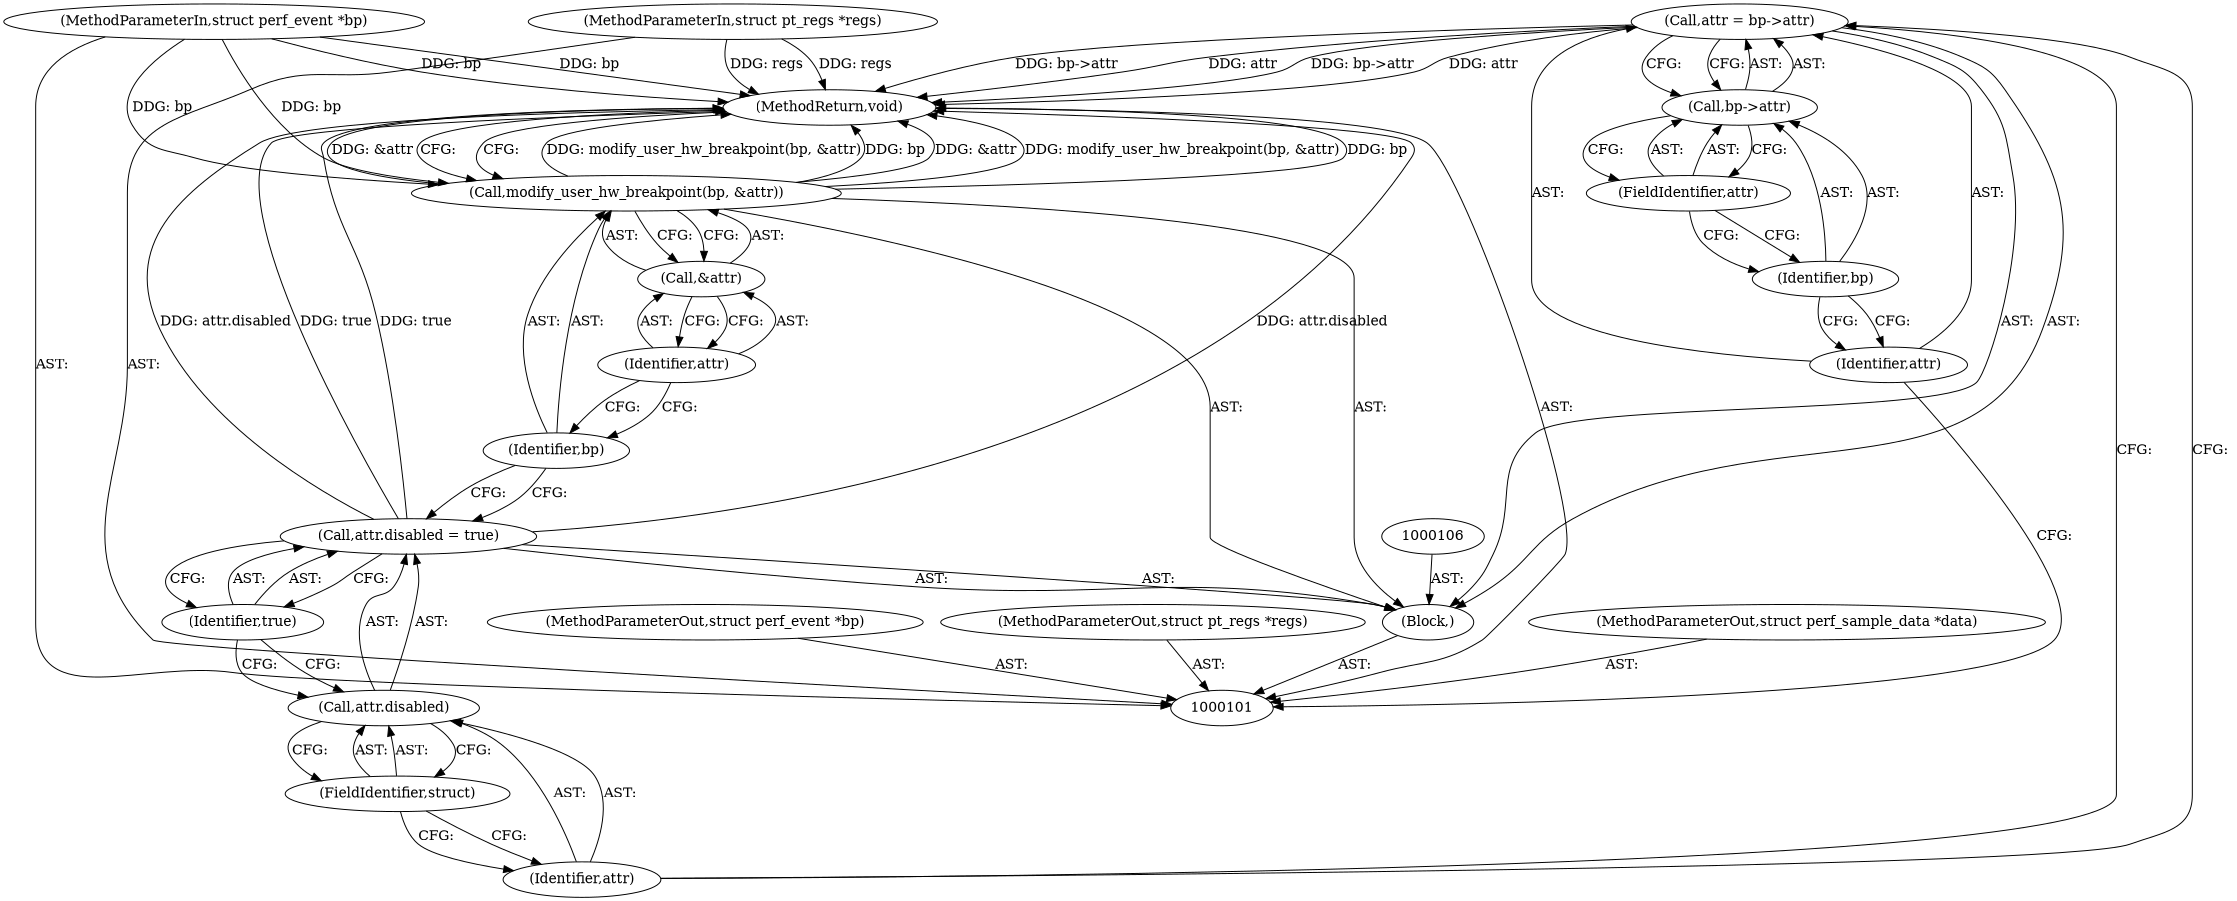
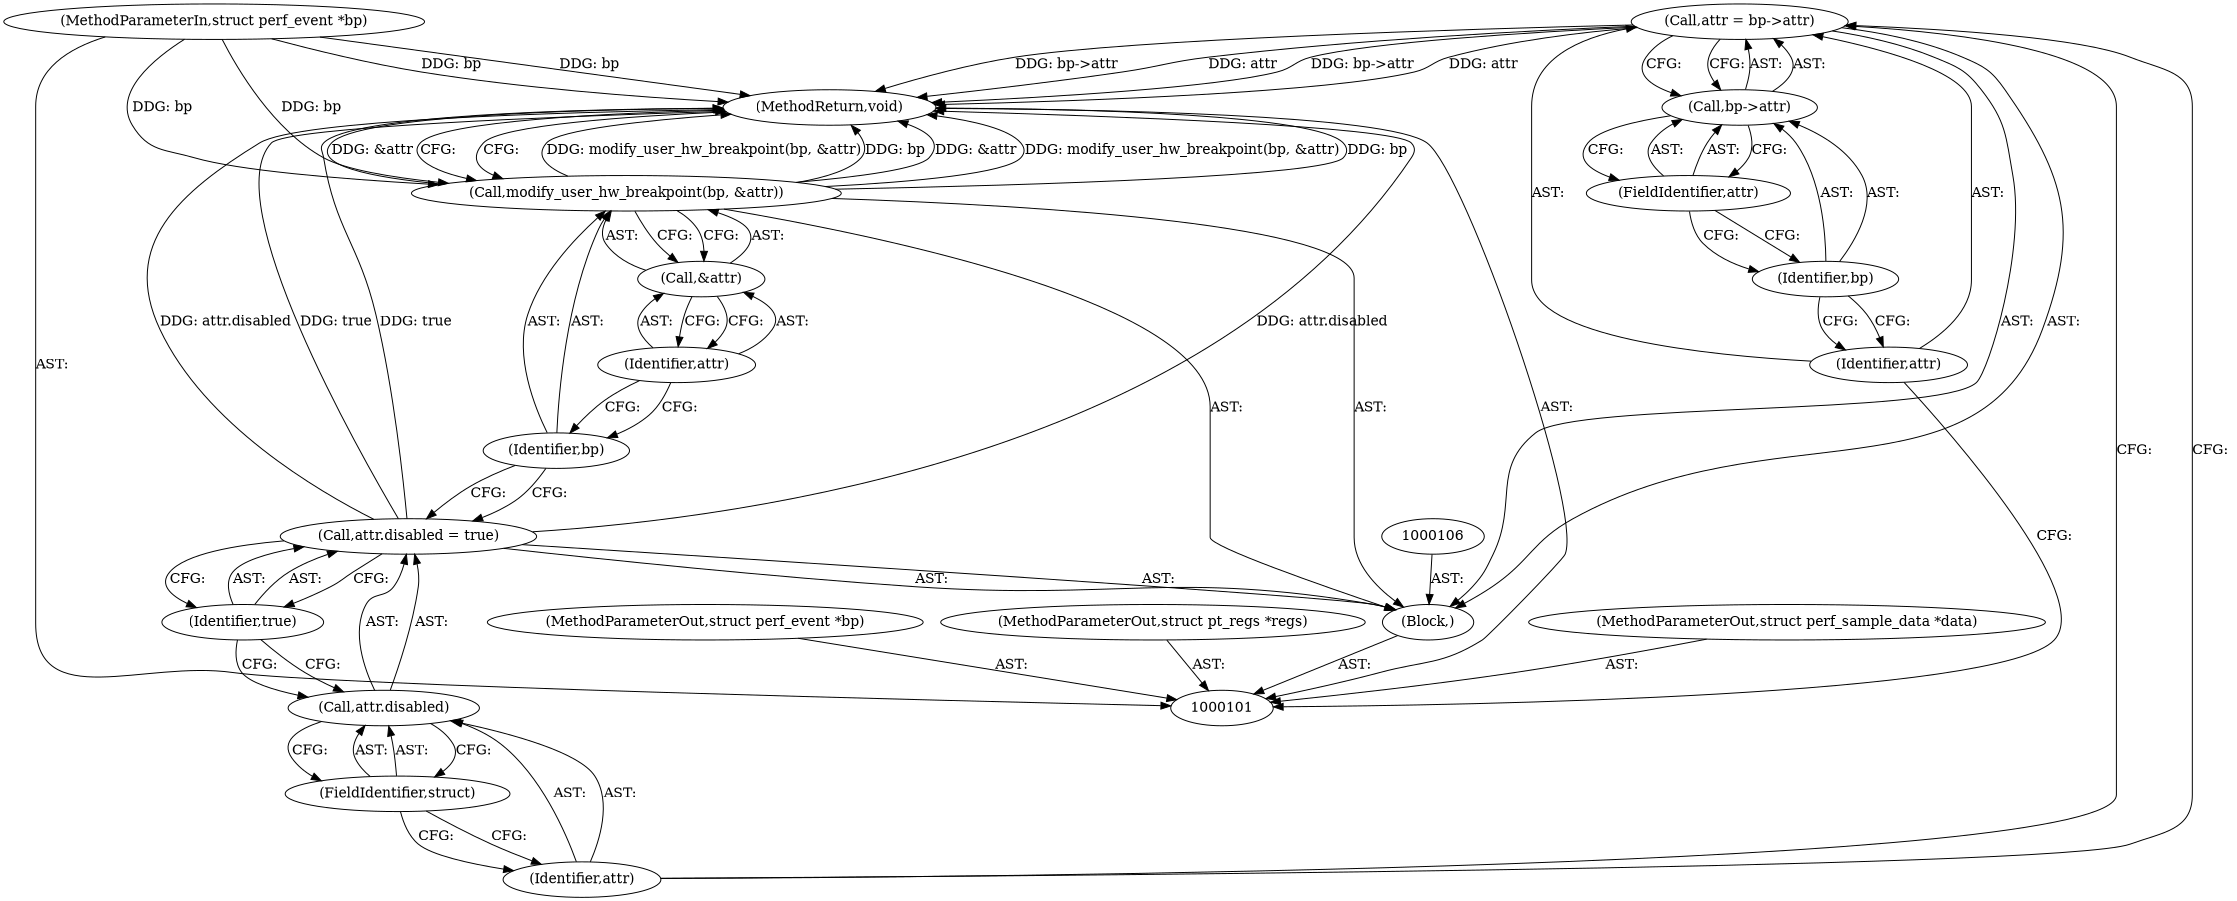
(733, 22) -> none
